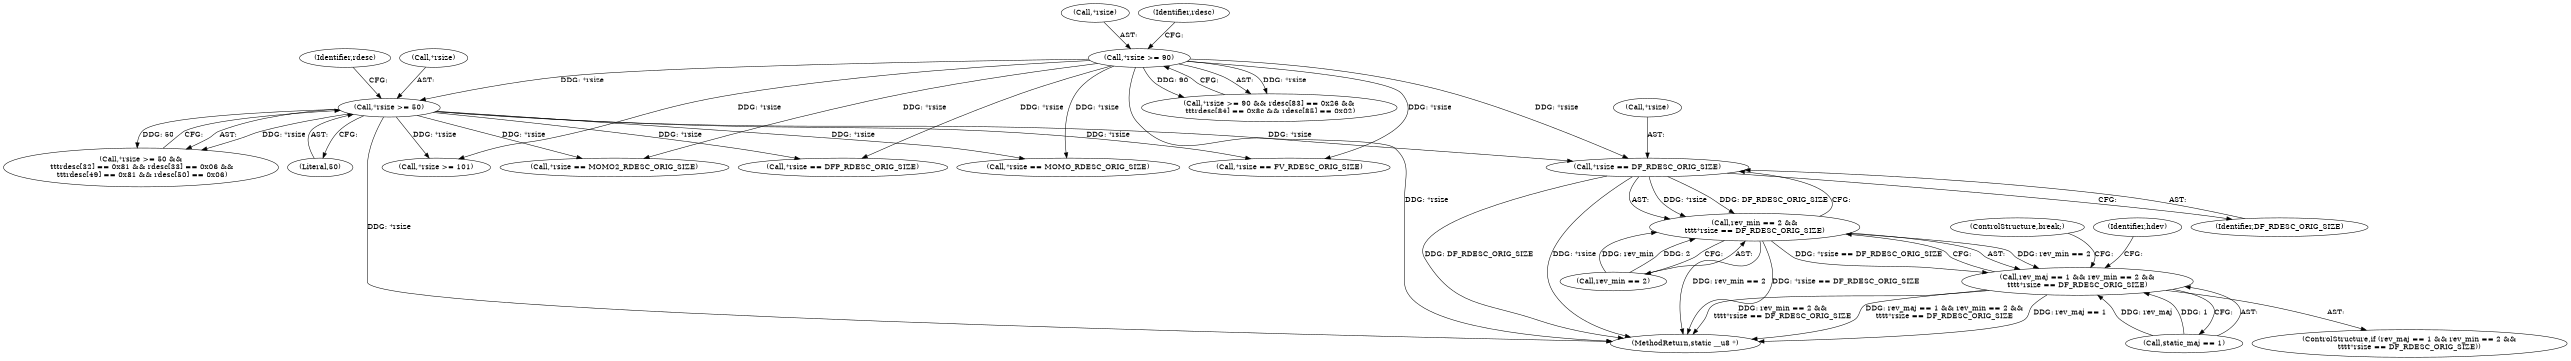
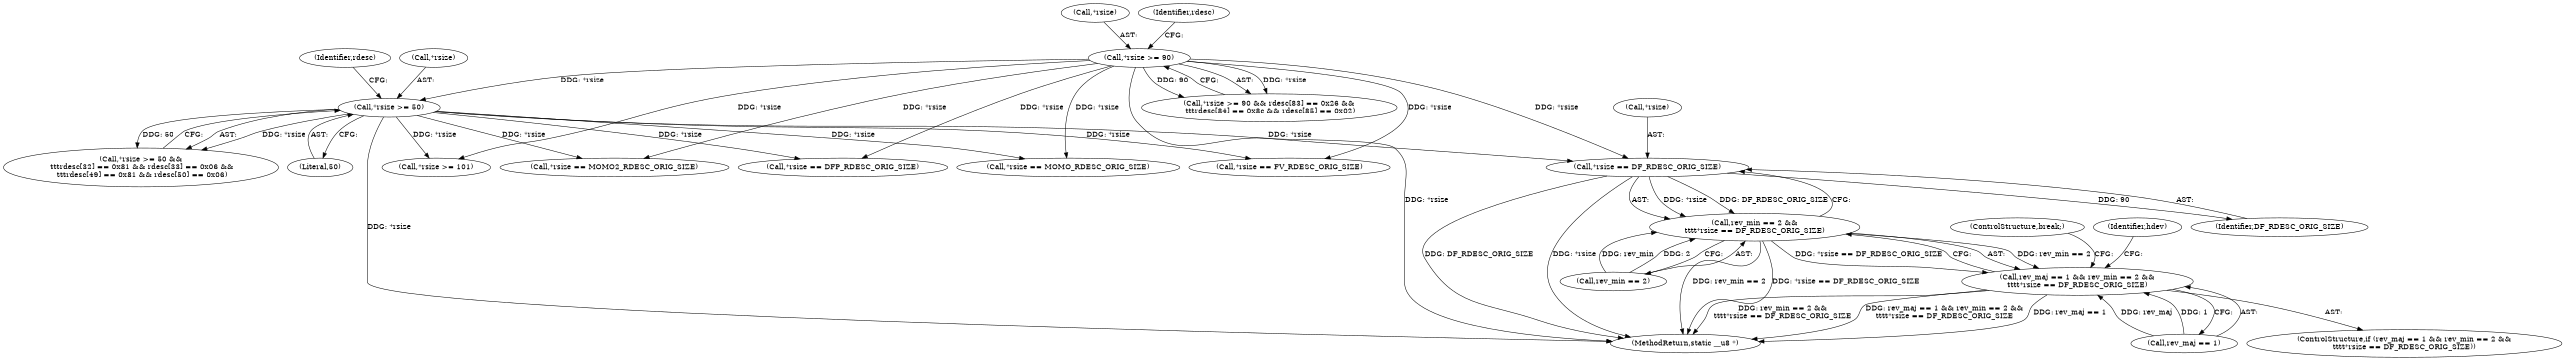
(2109, 200) -> (2114, 200)
(2184, 343) -> (2184, 343)
